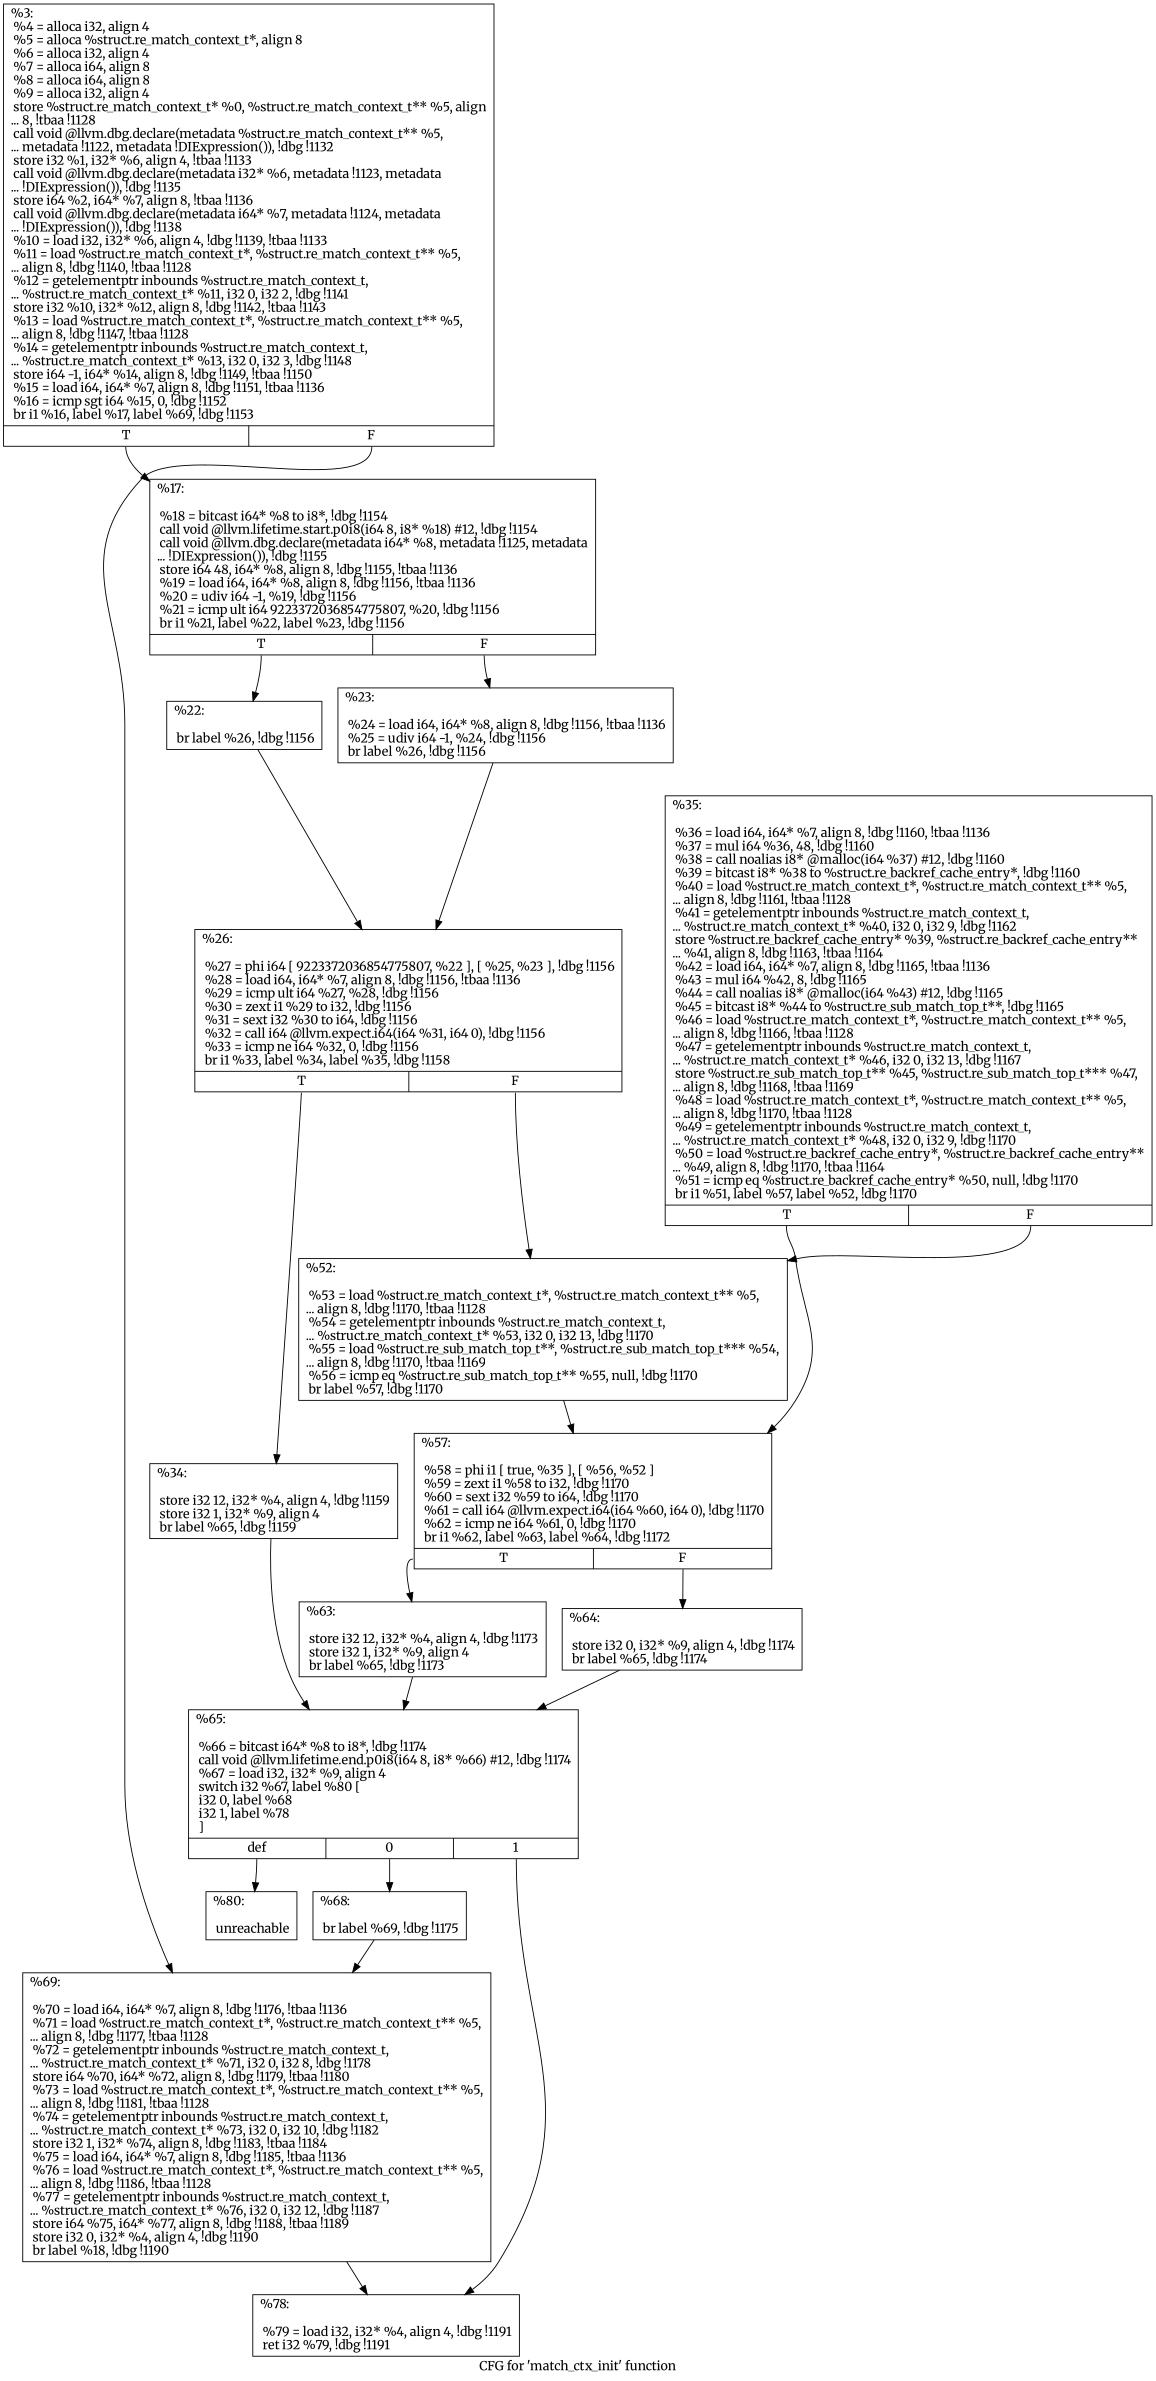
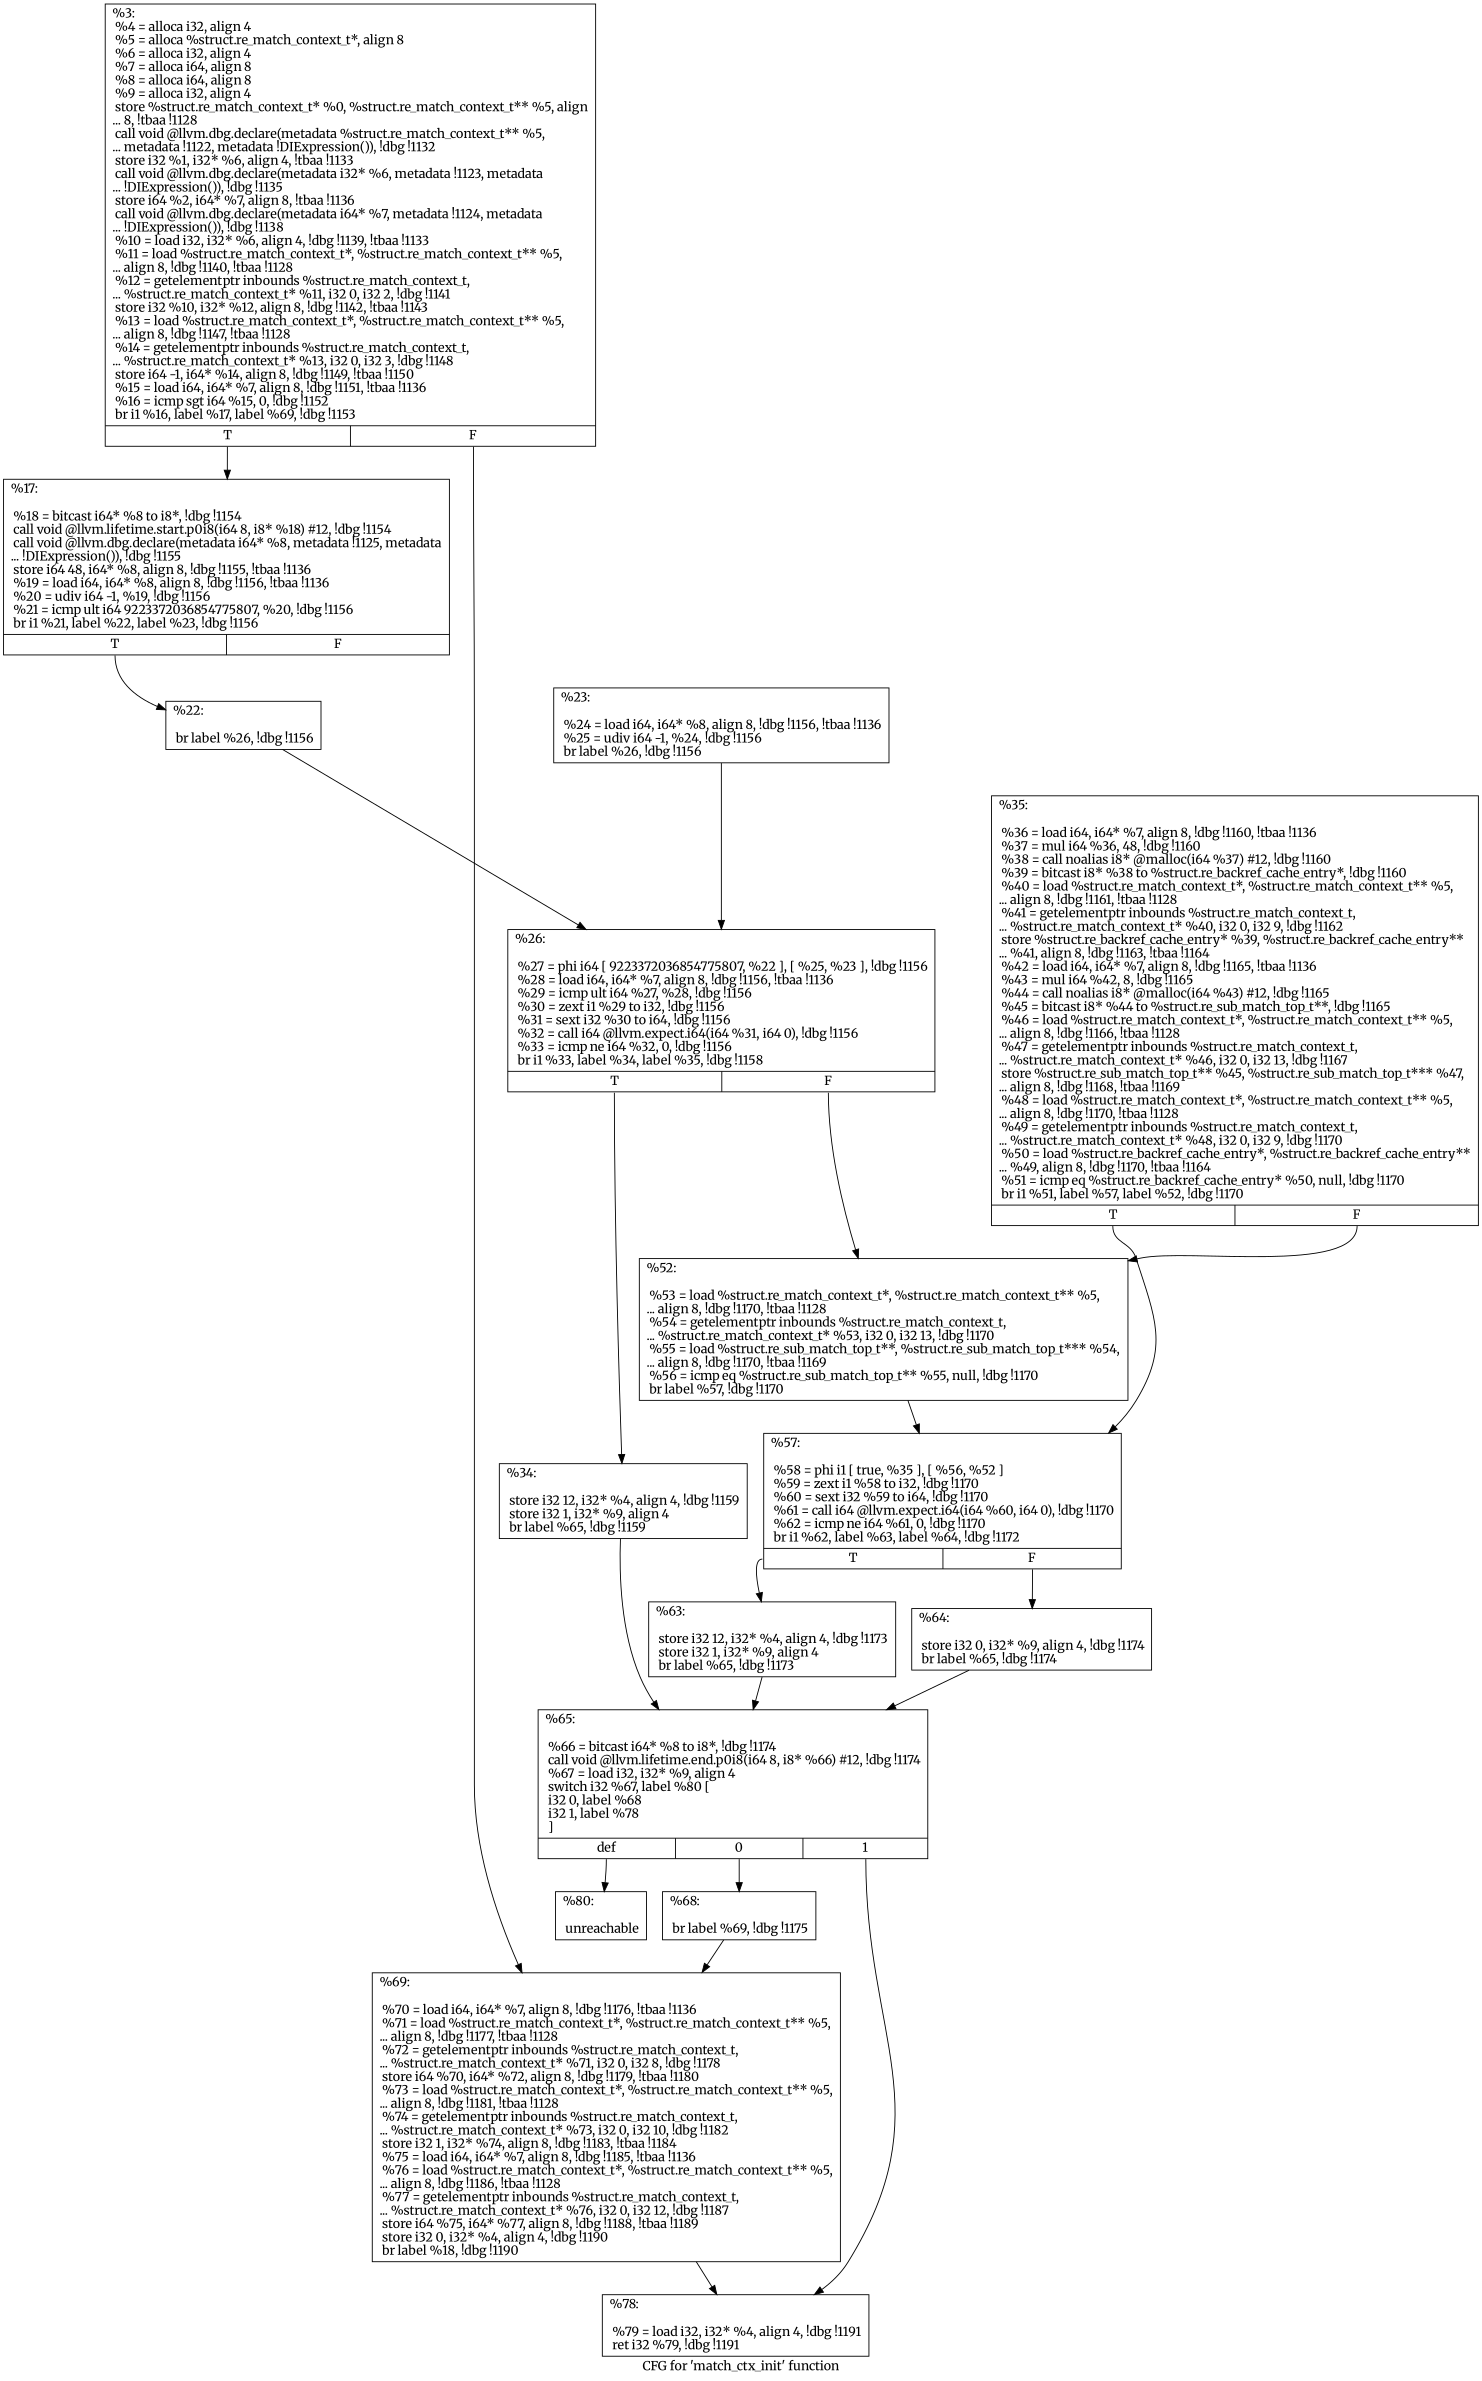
(485, 667) -> none
